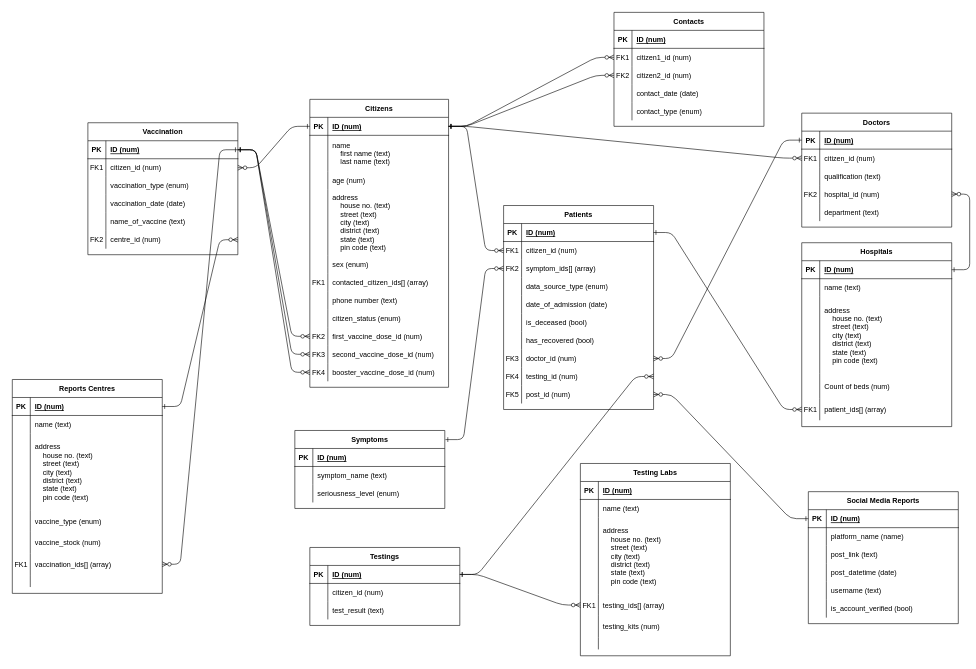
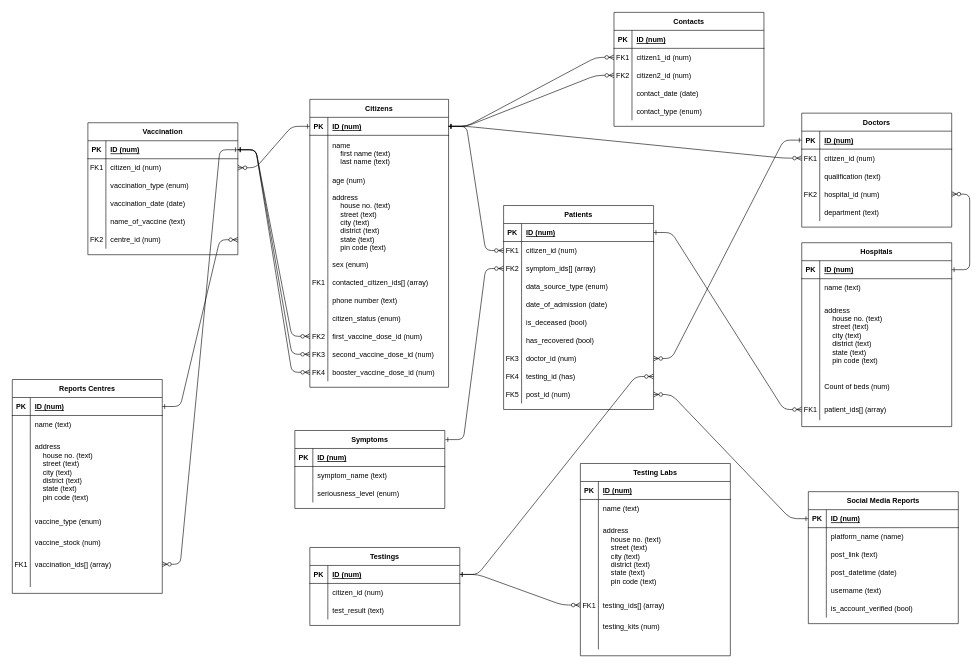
(556, 377) -> (556, 377)
